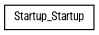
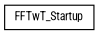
(49, 17) -> (49, 17)
